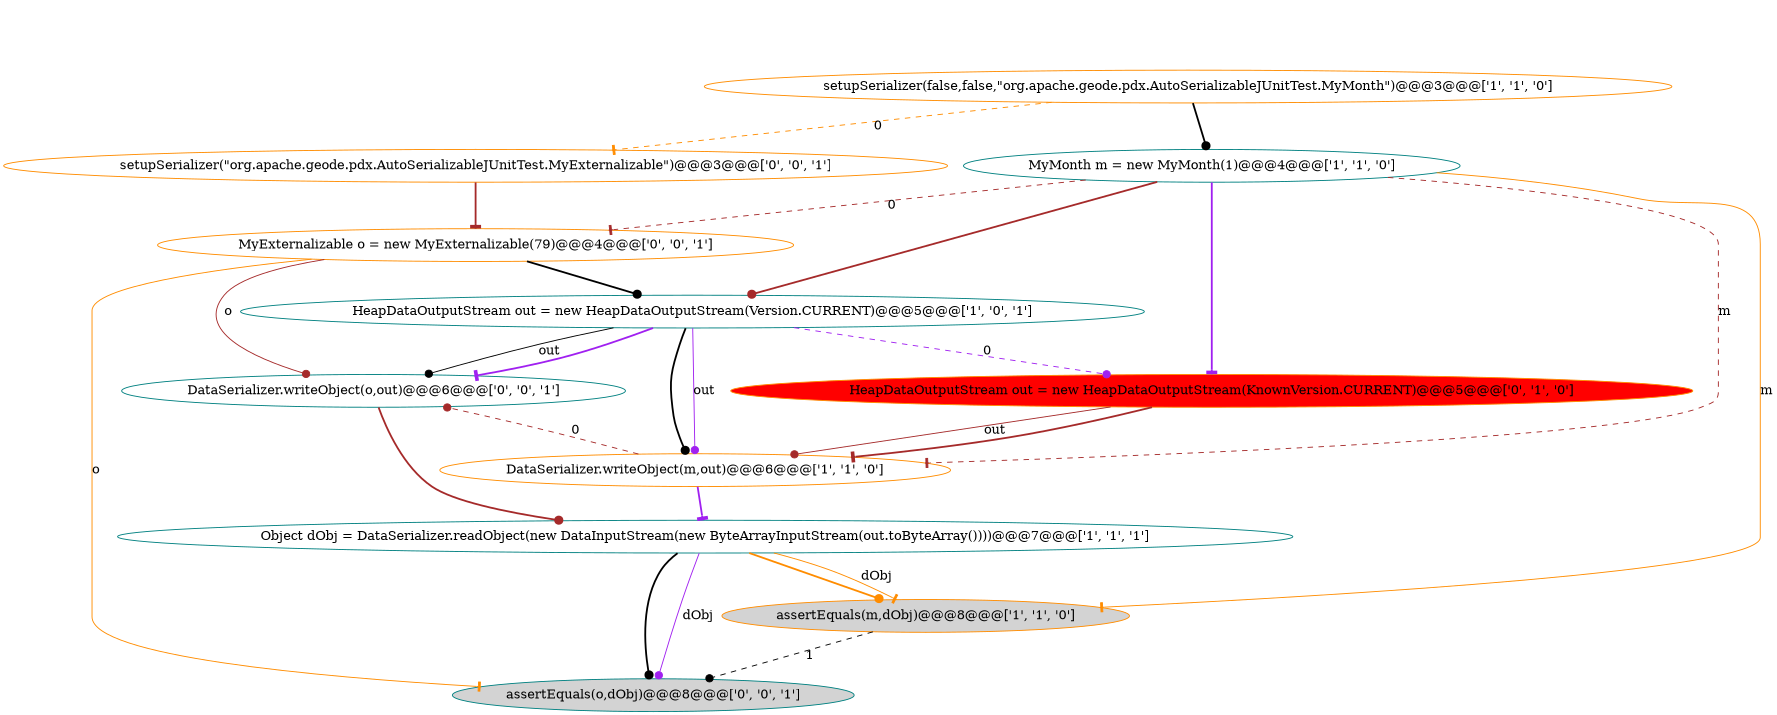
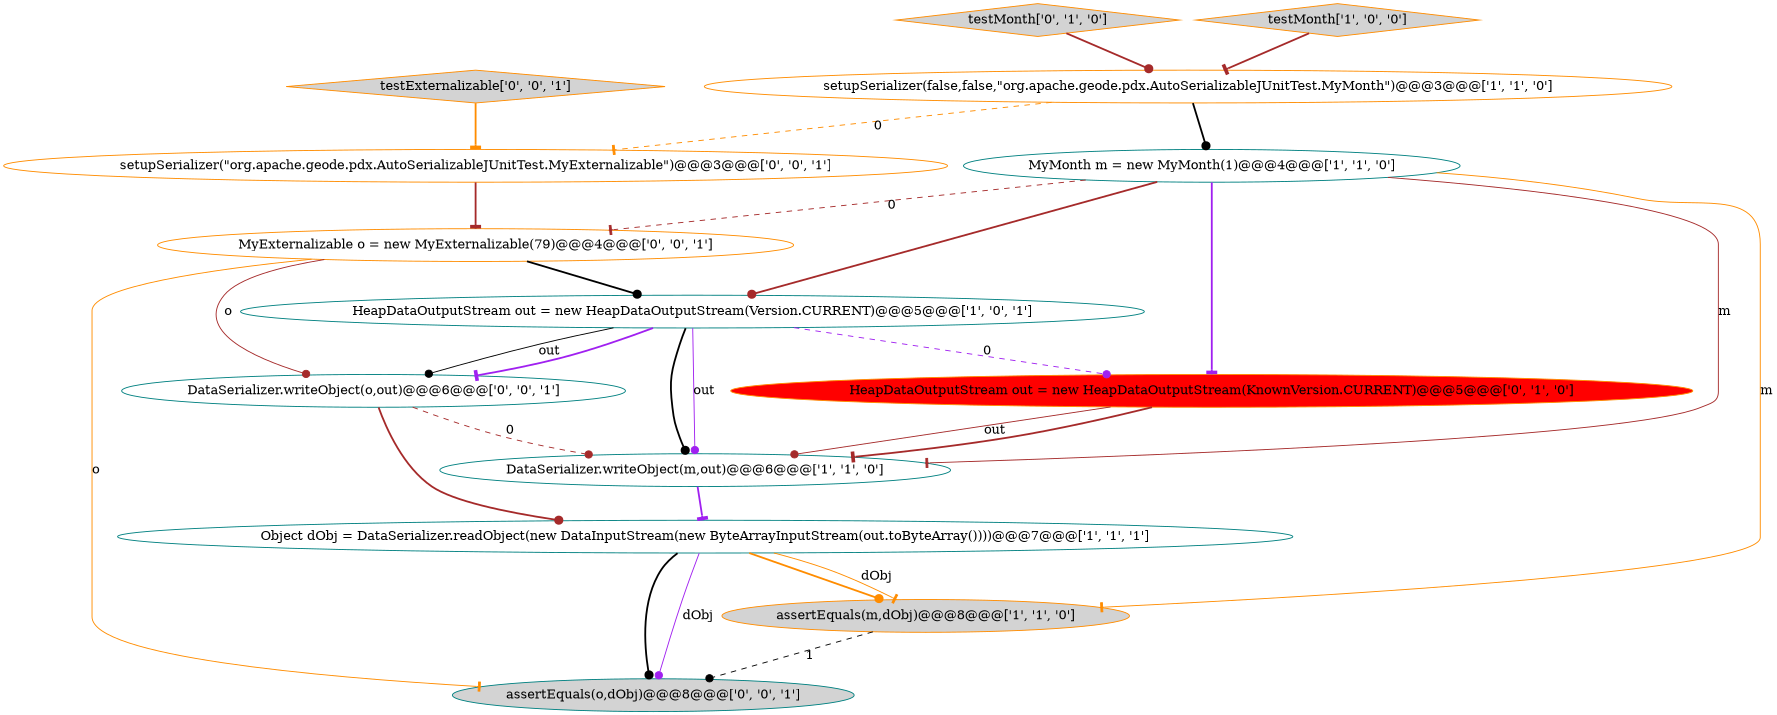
none -> (1038, 20)
none -> (1338, 20)
none -> (476, 87)
(1574, 428) -> (1574, 428)
(545, 430) -> (498, 435)
(695, 470) -> (695, 470)
